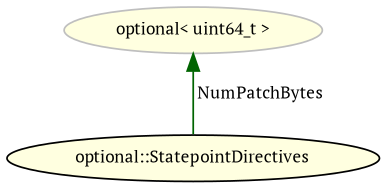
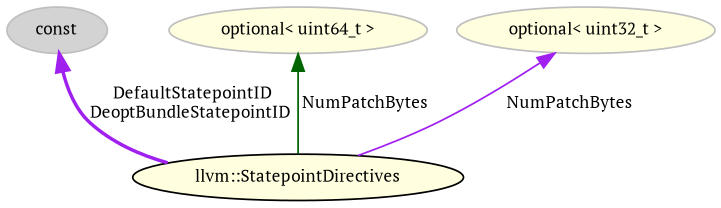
none -> (57, 30)
none -> (586, 30)
(193, 158) -> (298, 177)
